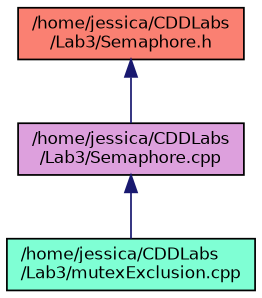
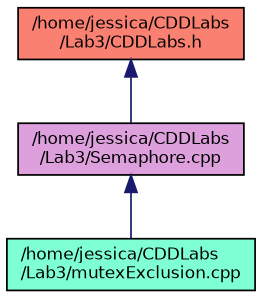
(131, 34) -> (131, 34)
